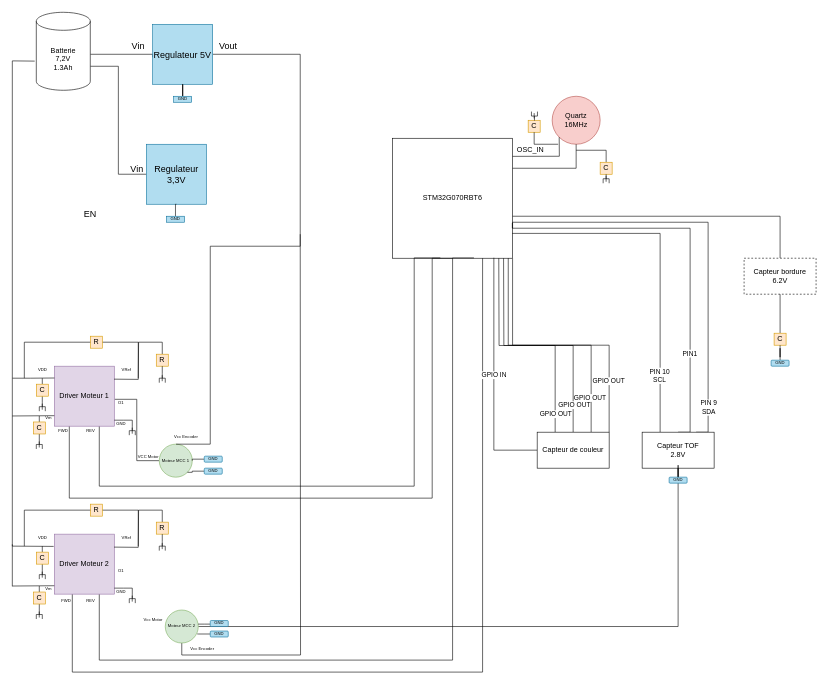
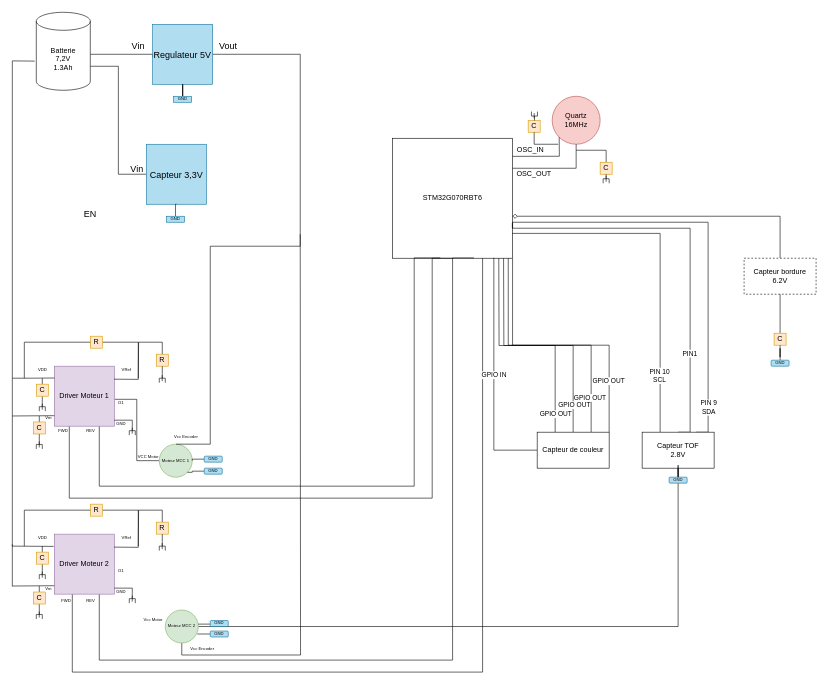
(177, 174) -> (177, 174)
none -> (534, 174)
(516, 216) -> (518, 216)
